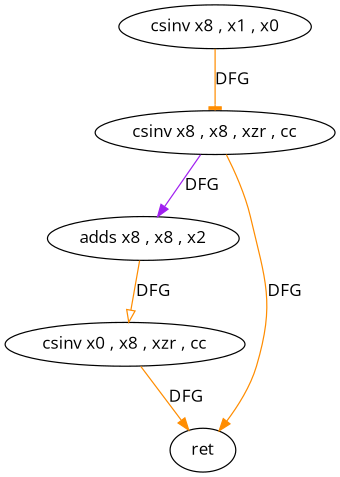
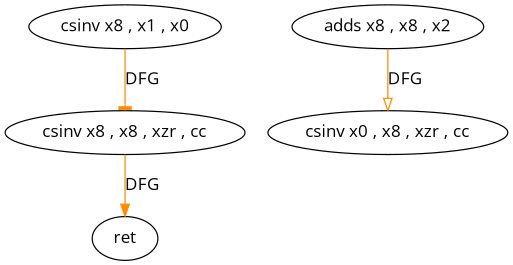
(183, 181) -> none
(161, 393) -> none
